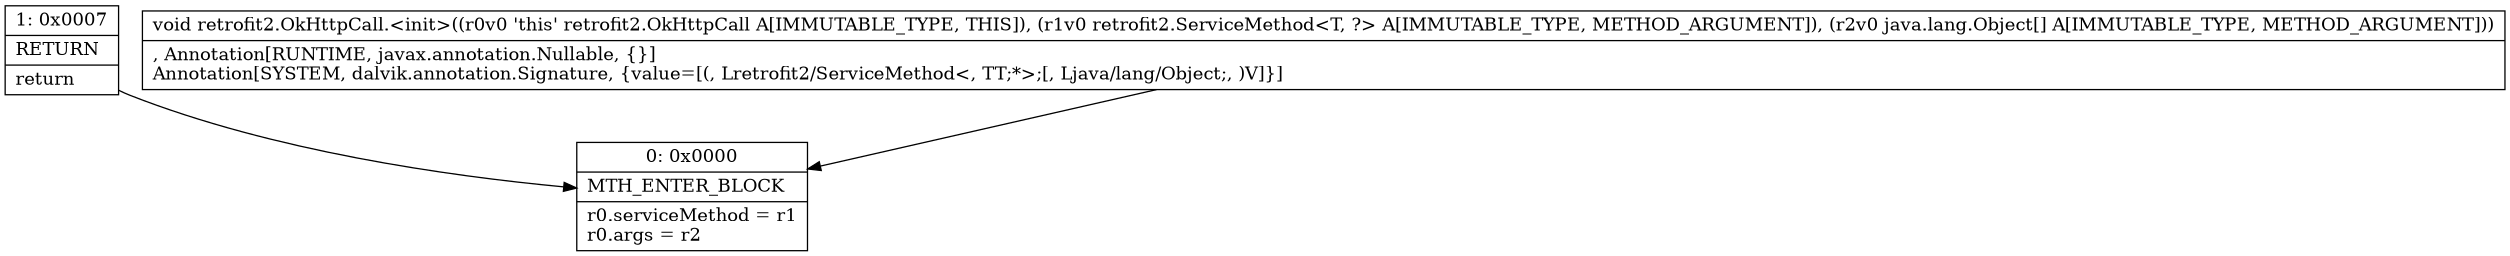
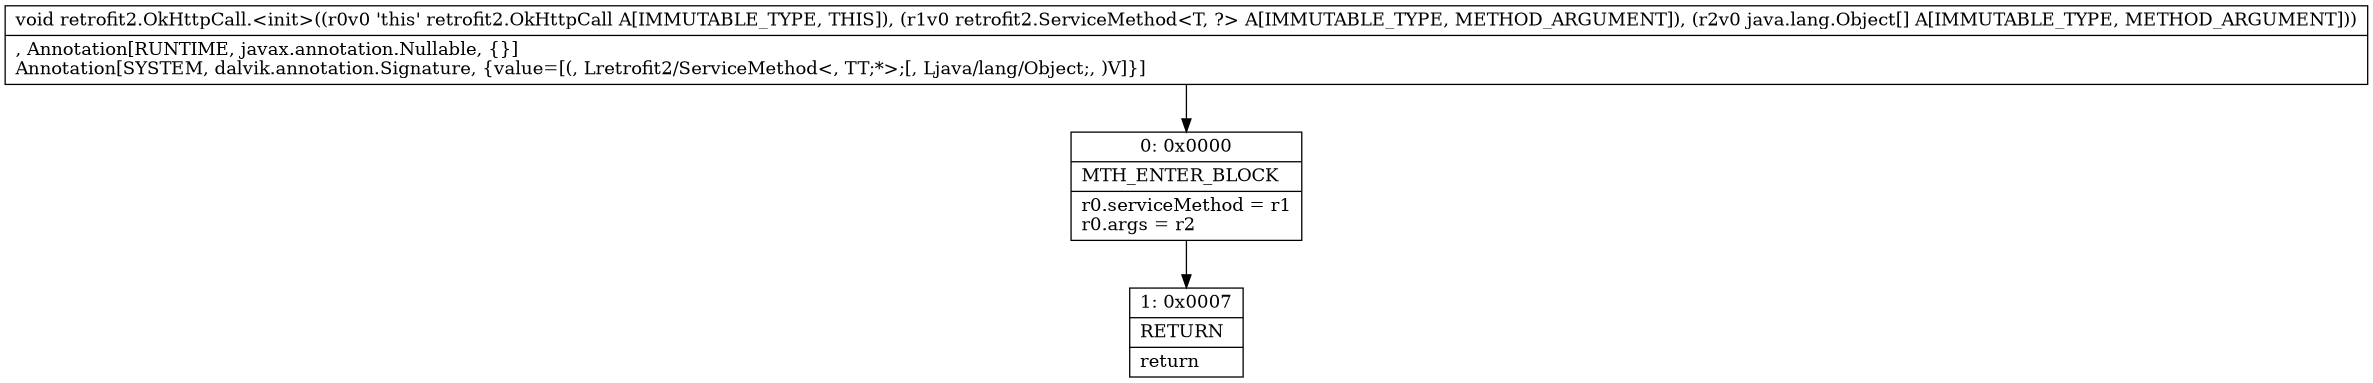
(338, 154) -> (1186, 258)
